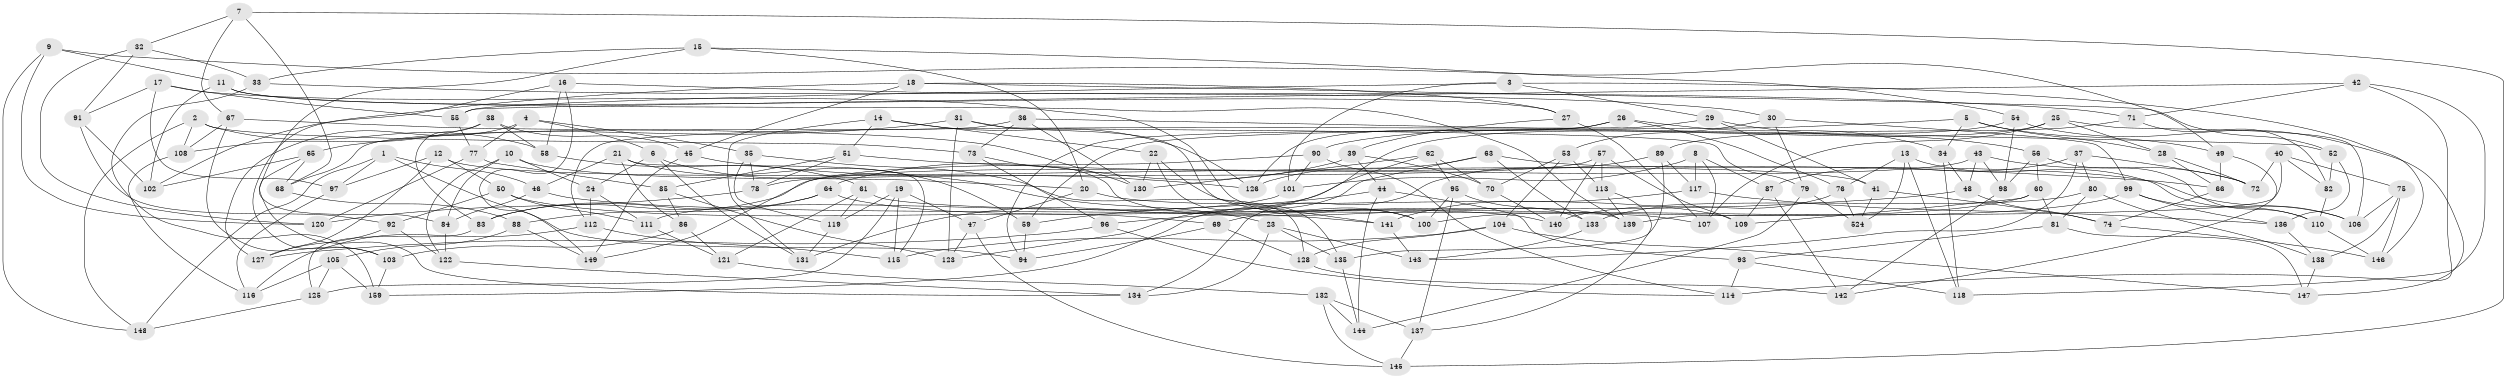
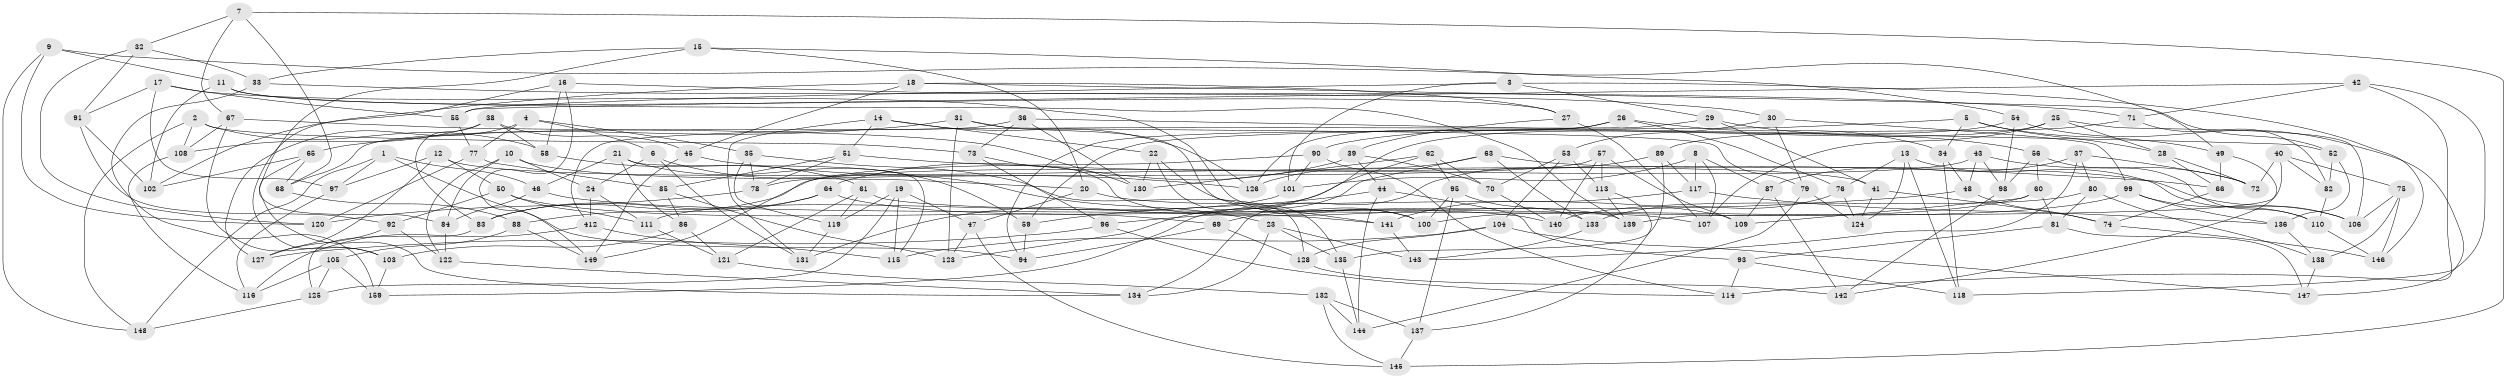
(591, 225) -> (591, 225)
(1858, 225) -> (1858, 225)
